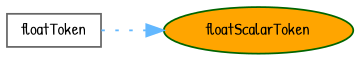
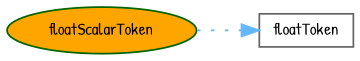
(124, 30) -> (219, 30)
